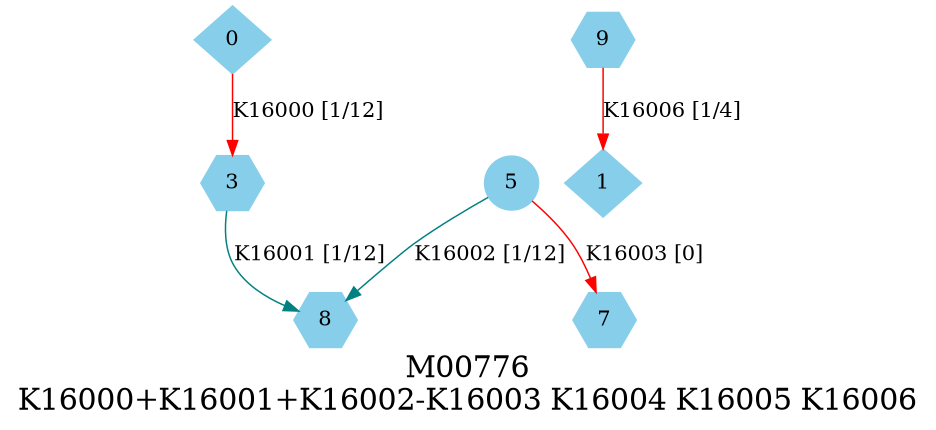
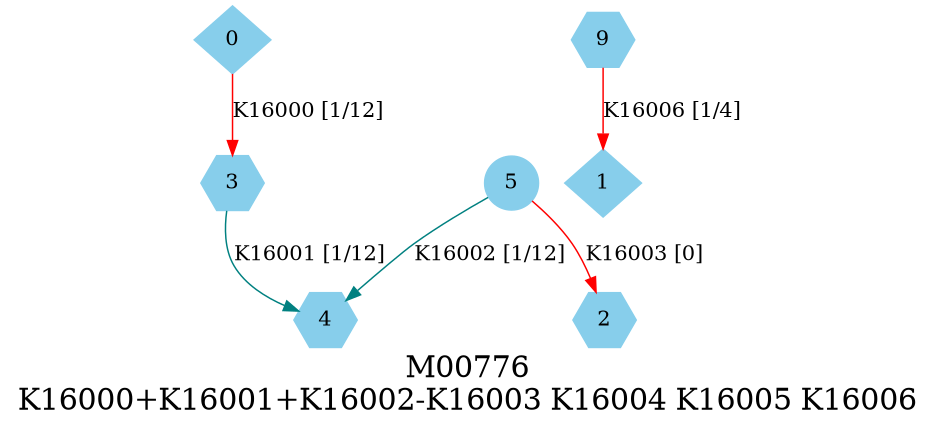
(326, 320) -> (326, 320)
(605, 320) -> (605, 320)
